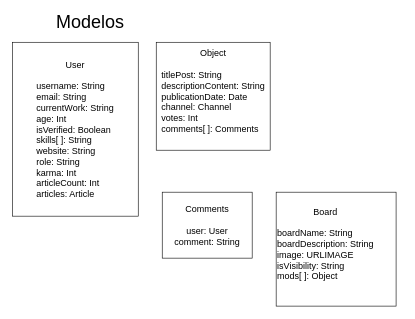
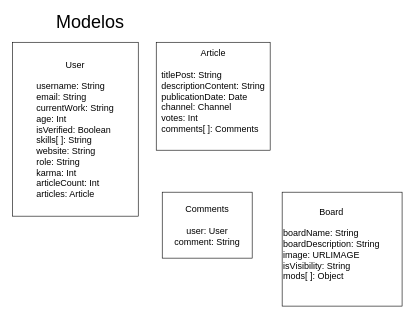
(213, 96) -> (213, 96)
(336, 249) -> (342, 249)
